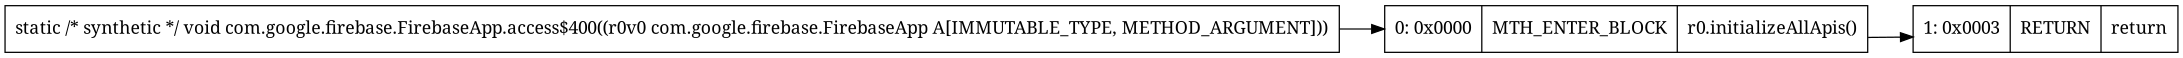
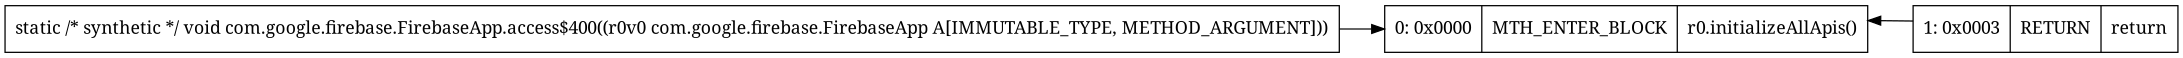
(1884, 37) -> (1897, 21)
